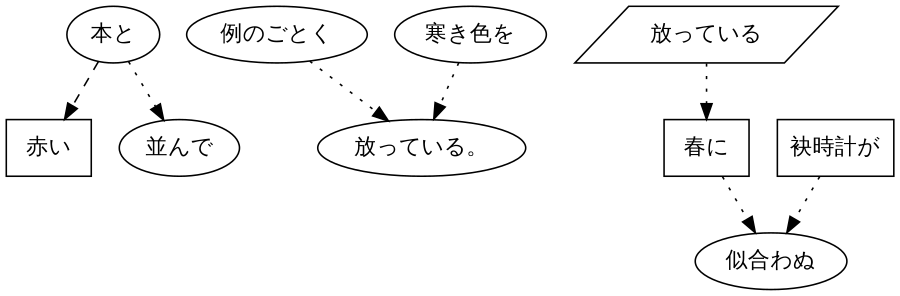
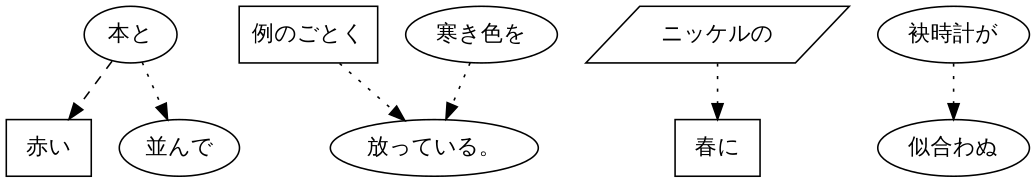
(277, 35) -> (308, 35)
(707, 35) -> (718, 35)
(836, 148) -> (954, 35)
(735, 198) -> none
